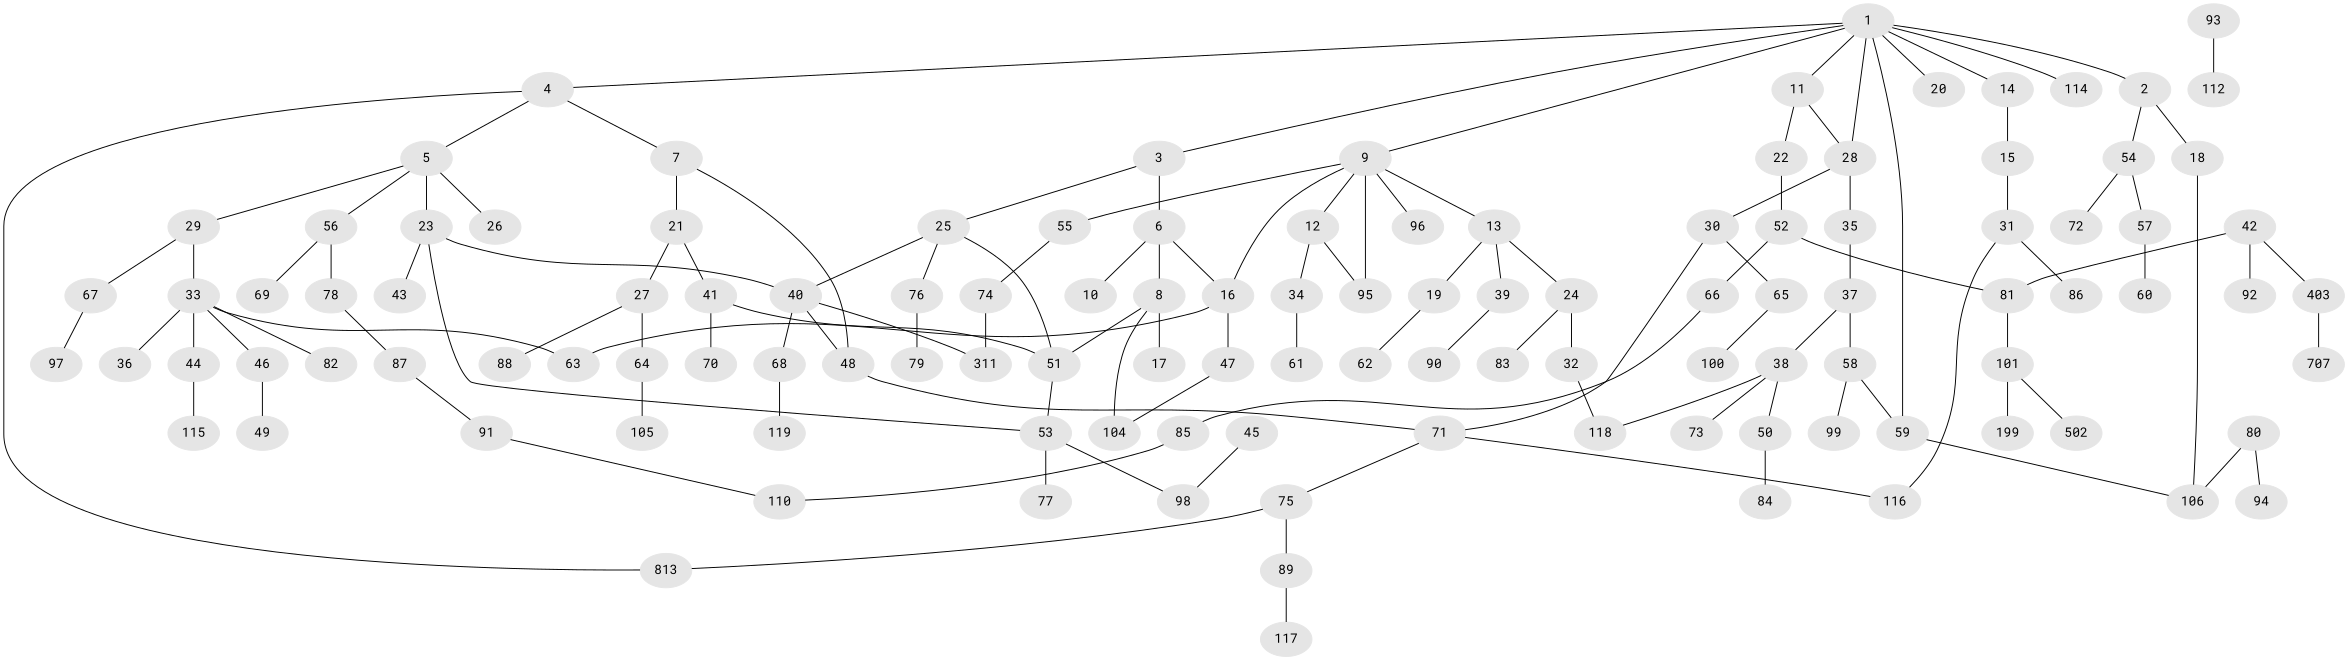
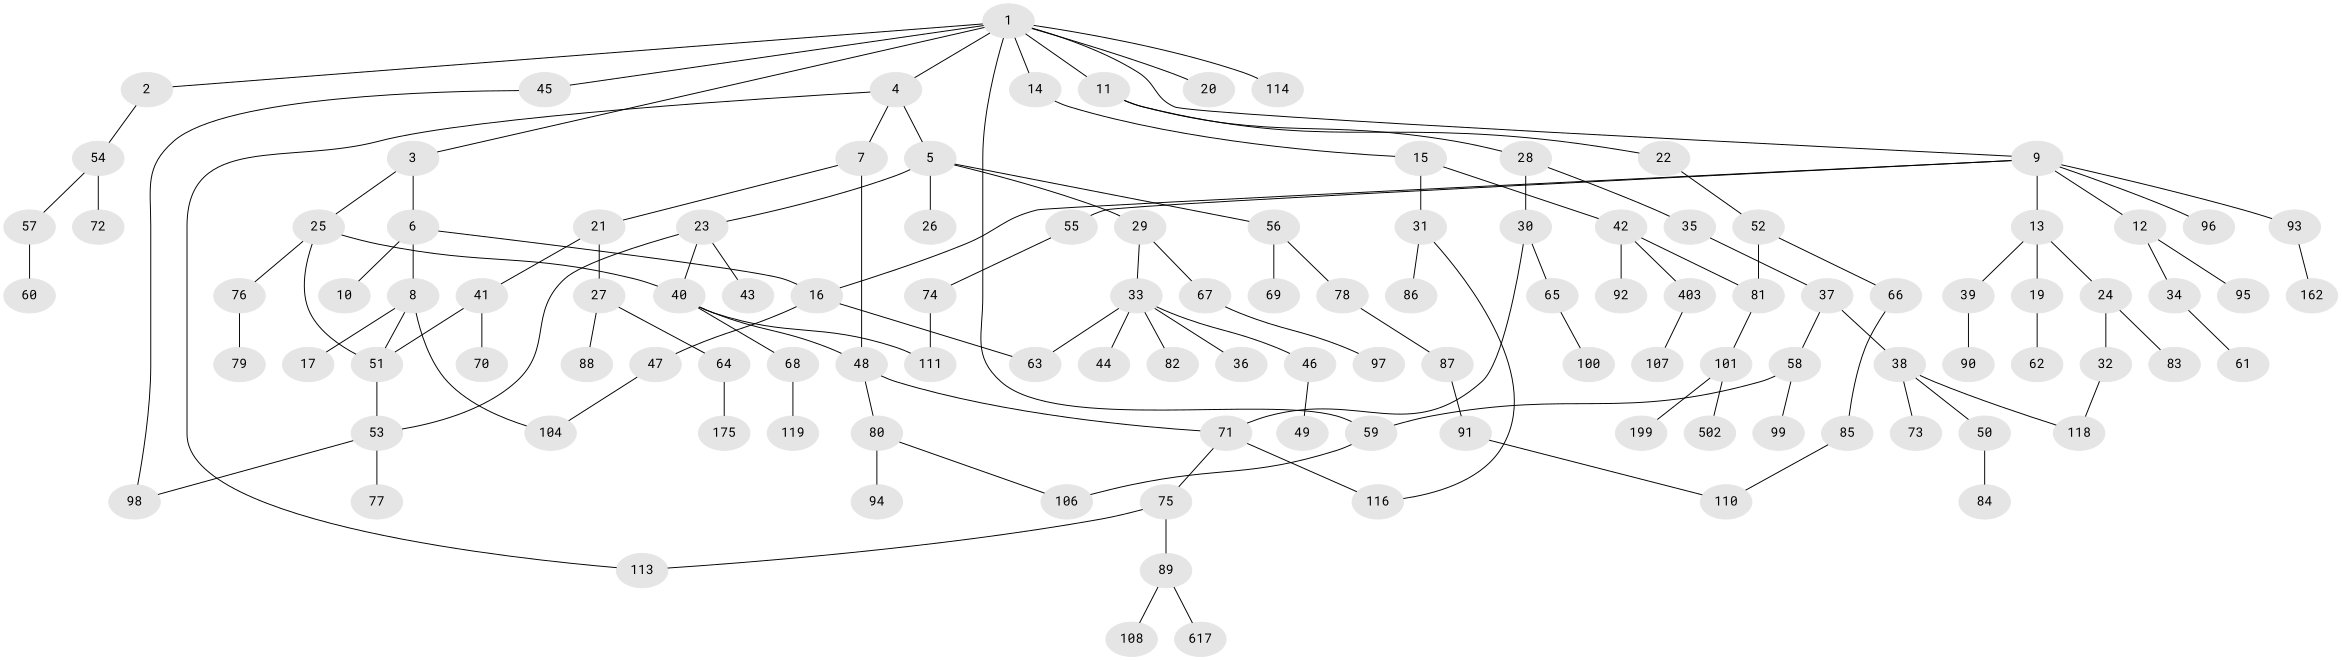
(1859, 90) -> (777, 55)
(2214, 90) -> (2312, 296)
(2197, 158) -> none
none -> (1517, 191)
(1365, 227) -> (2167, 190)
(986, 364) -> (930, 364)
(2319, 364) -> (1657, 364)
none -> (869, 399)
(194, 433) -> none
(642, 433) -> (724, 433)
(666, 571) -> (642, 571)
none -> (1132, 639)
(1286, 639) -> (1200, 639)
